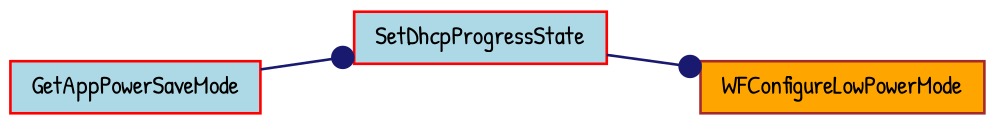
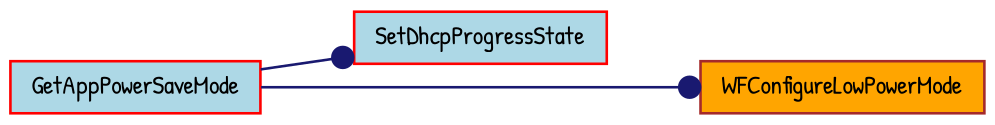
(643, 60) -> (470, 87)
